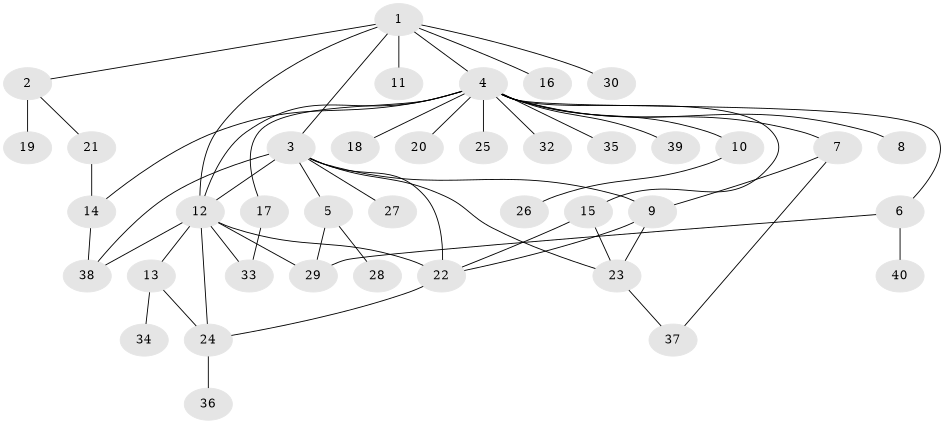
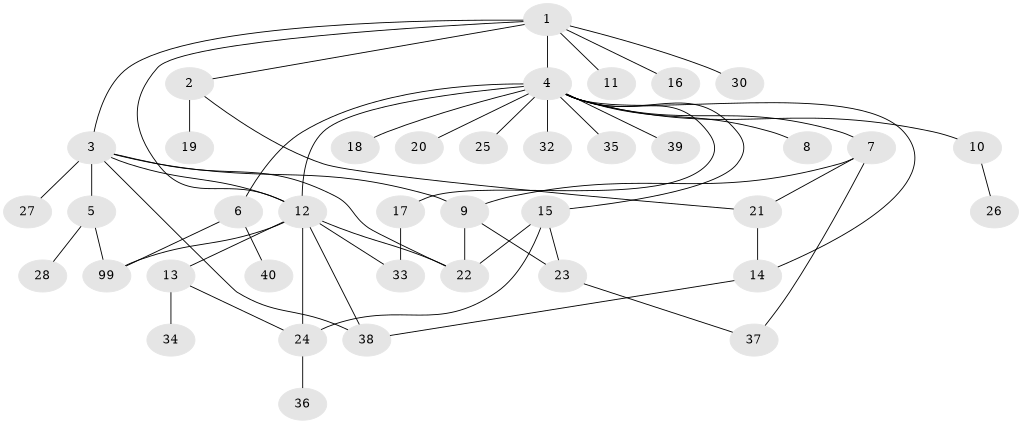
none -> (815, 180)
(457, 203) -> none
(313, 276) -> (107, 276)
(328, 315) -> (450, 312)
